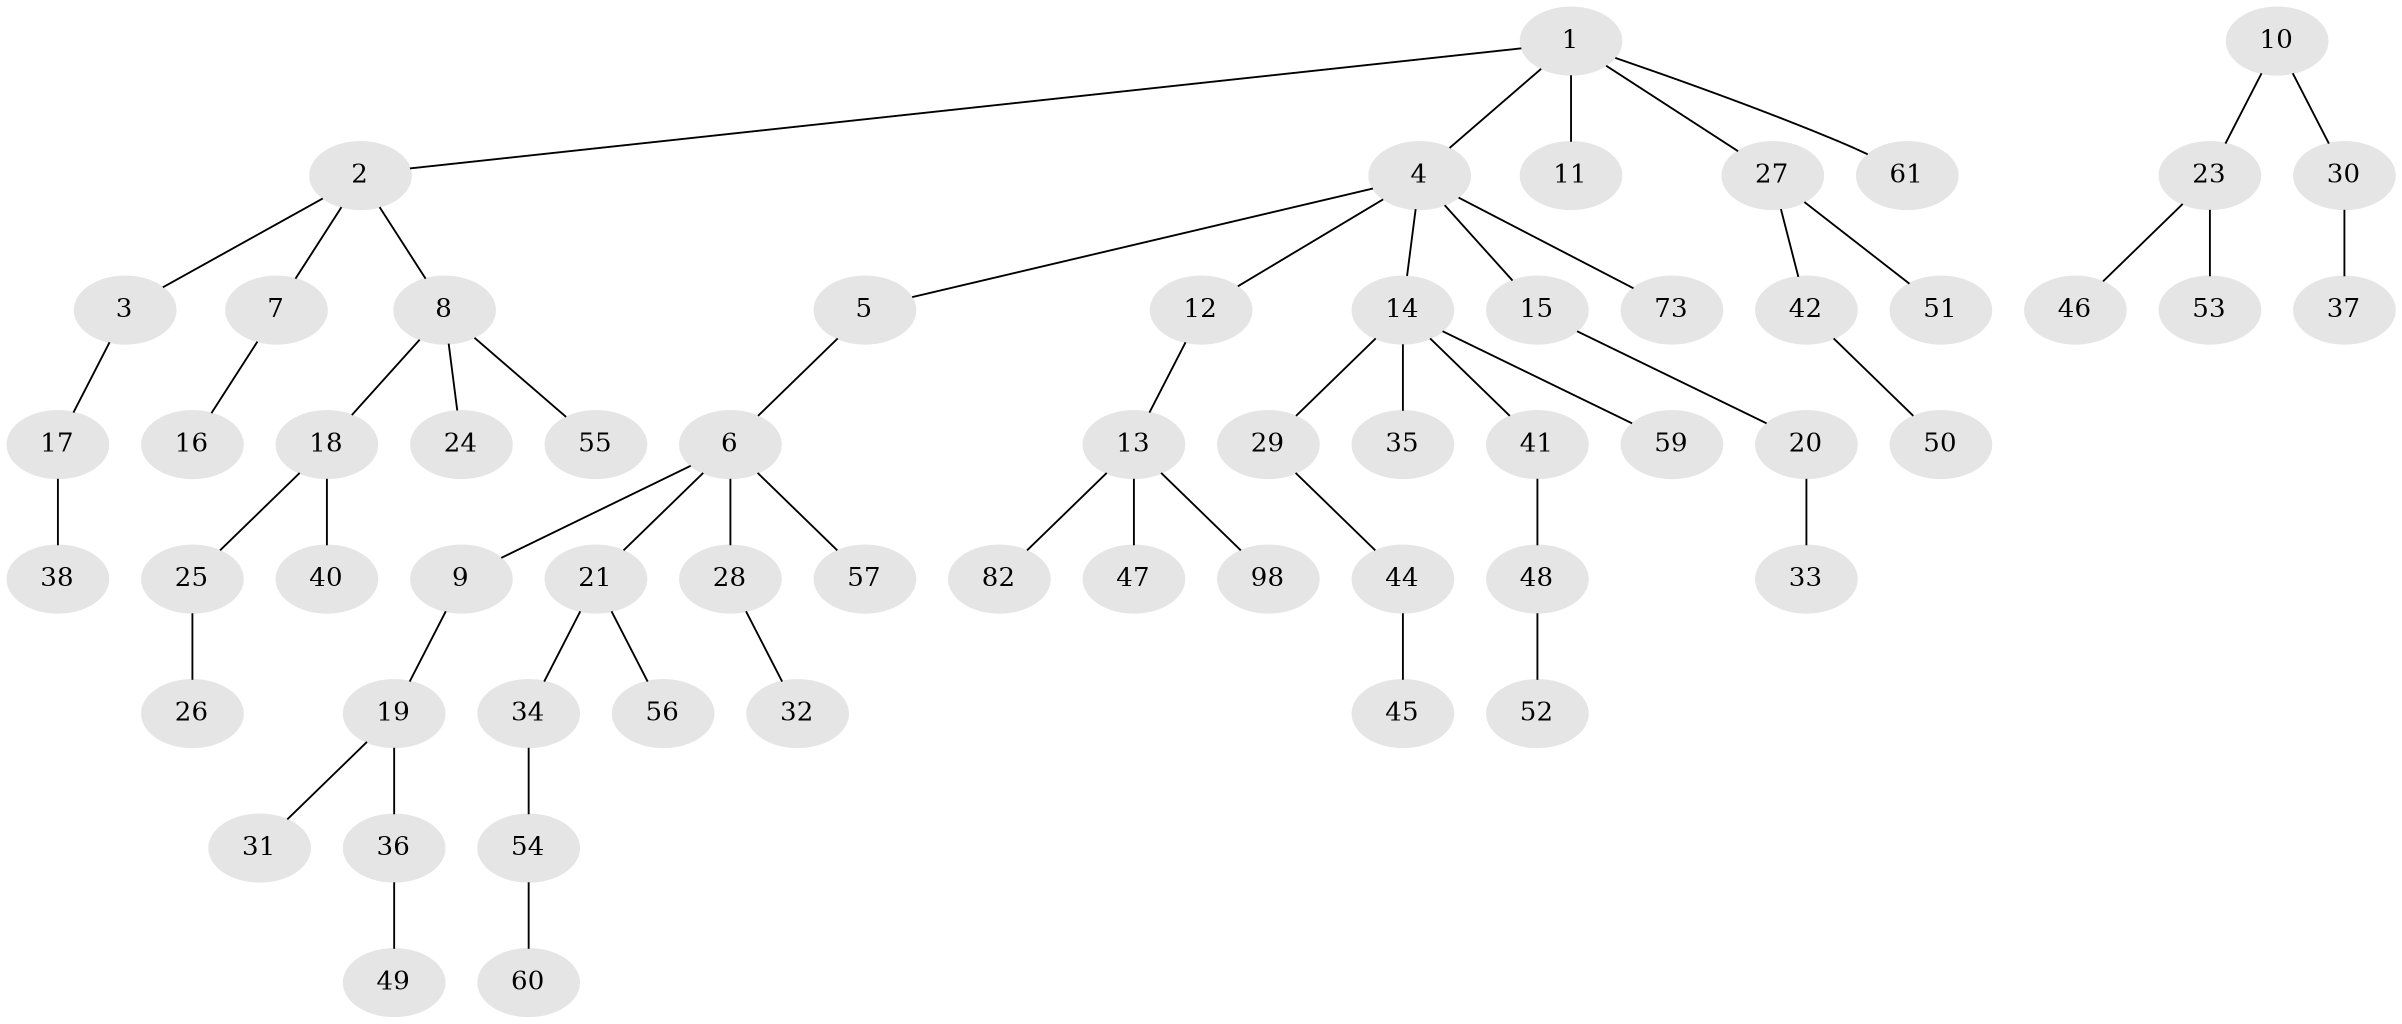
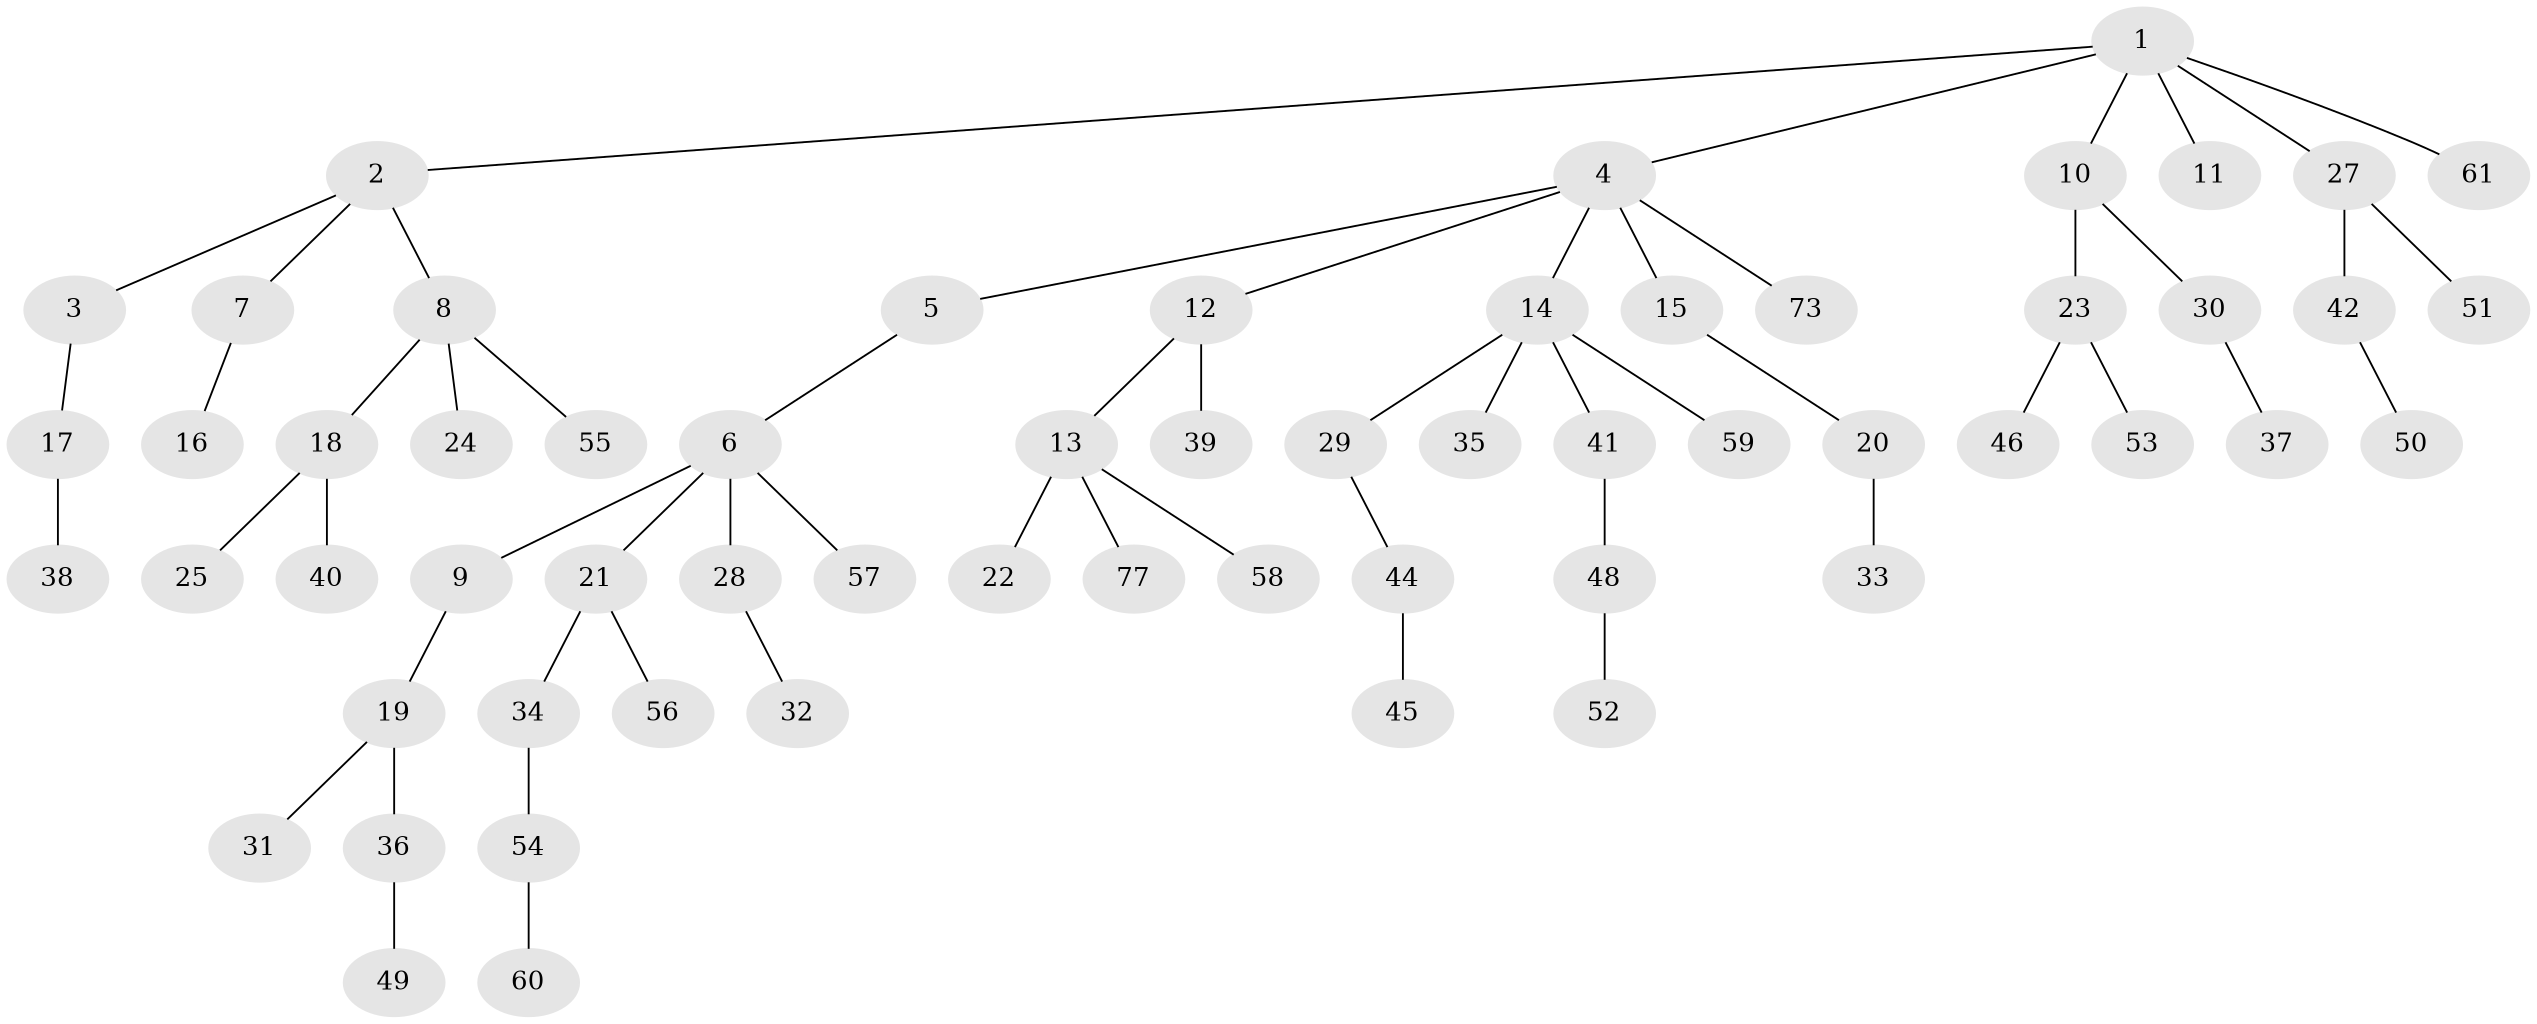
none -> (2109, 108)
none -> (1201, 445)
(999, 579) -> (999, 579)
(1134, 579) -> (1134, 579)
(1268, 579) -> (1268, 579)
(192, 714) -> none
